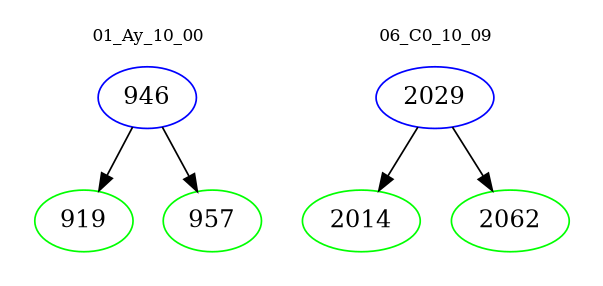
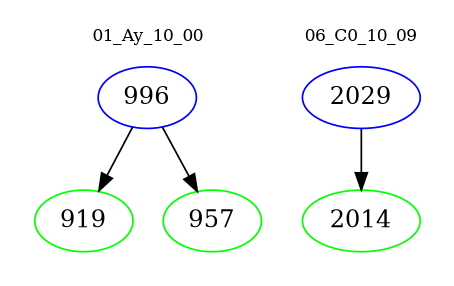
(147, 98) -> (147, 98)
(510, 221) -> none
